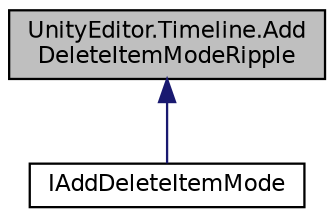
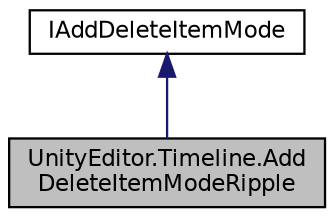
(167, 133) -> (167, 108)
